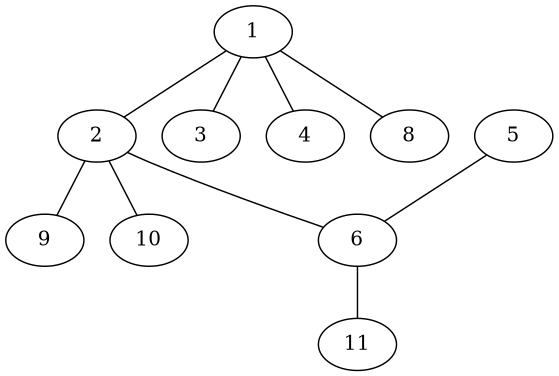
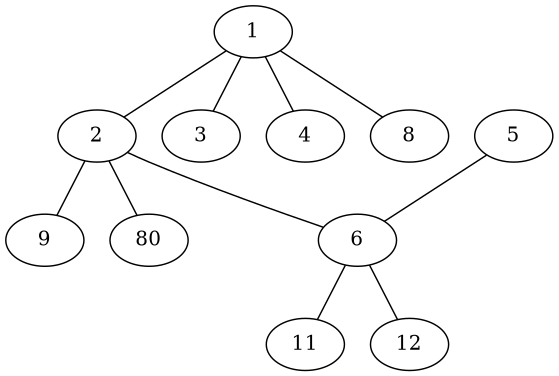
(149, 240) -> (149, 240)
none -> (410, 344)
